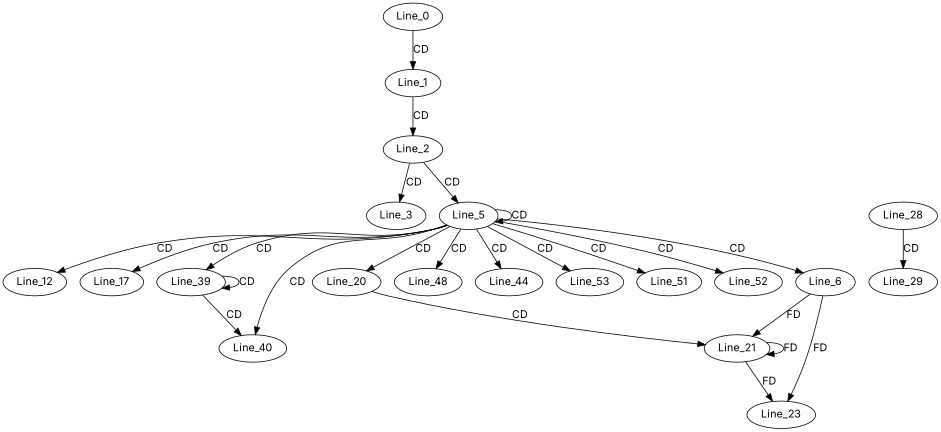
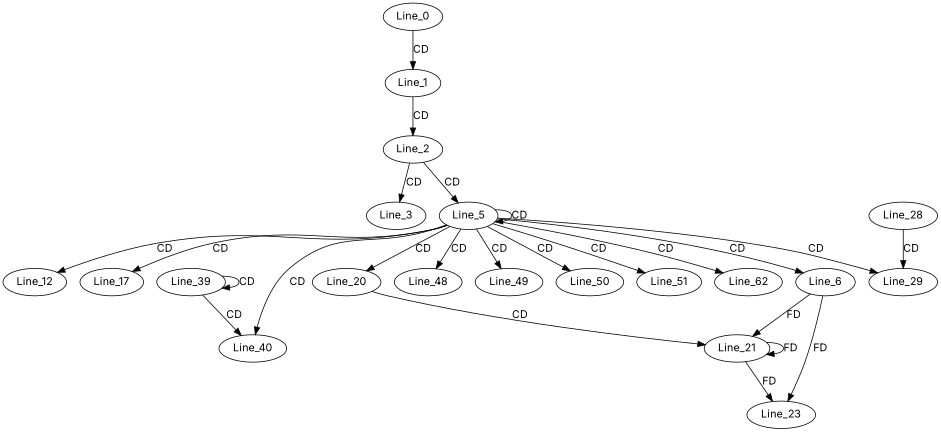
(327, 233) -> (685, 235)
(509, 282) -> (509, 282)
(590, 282) -> (590, 282)
(748, 282) -> (748, 282)
